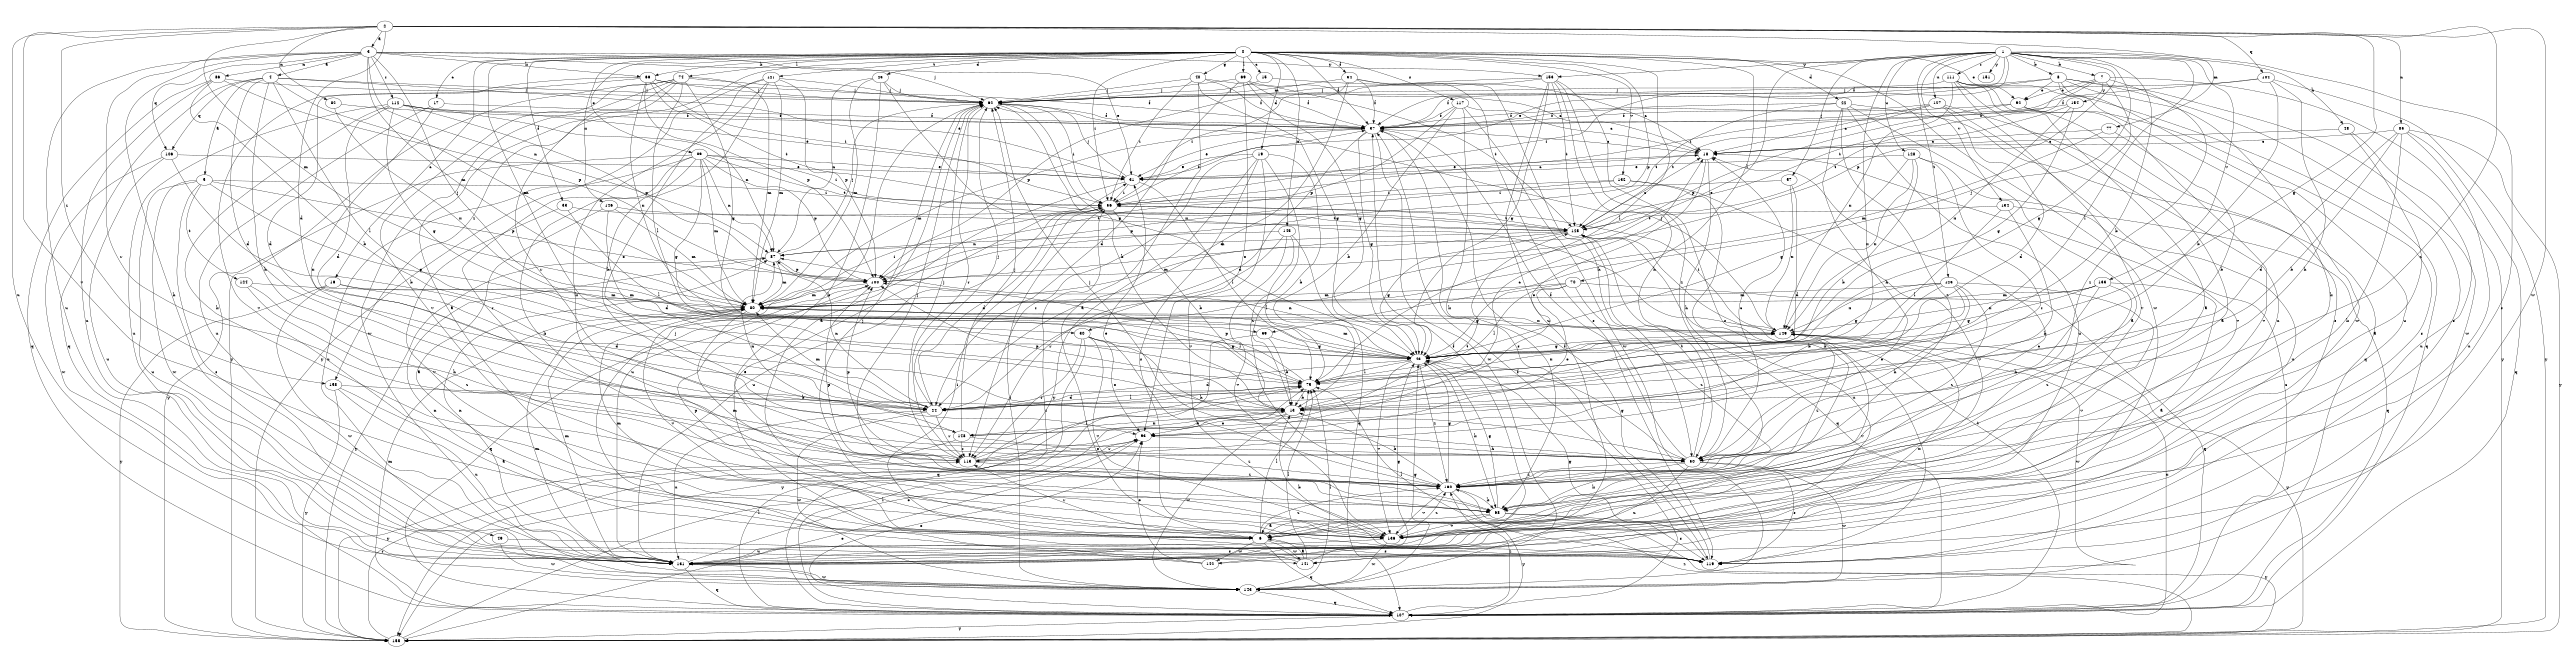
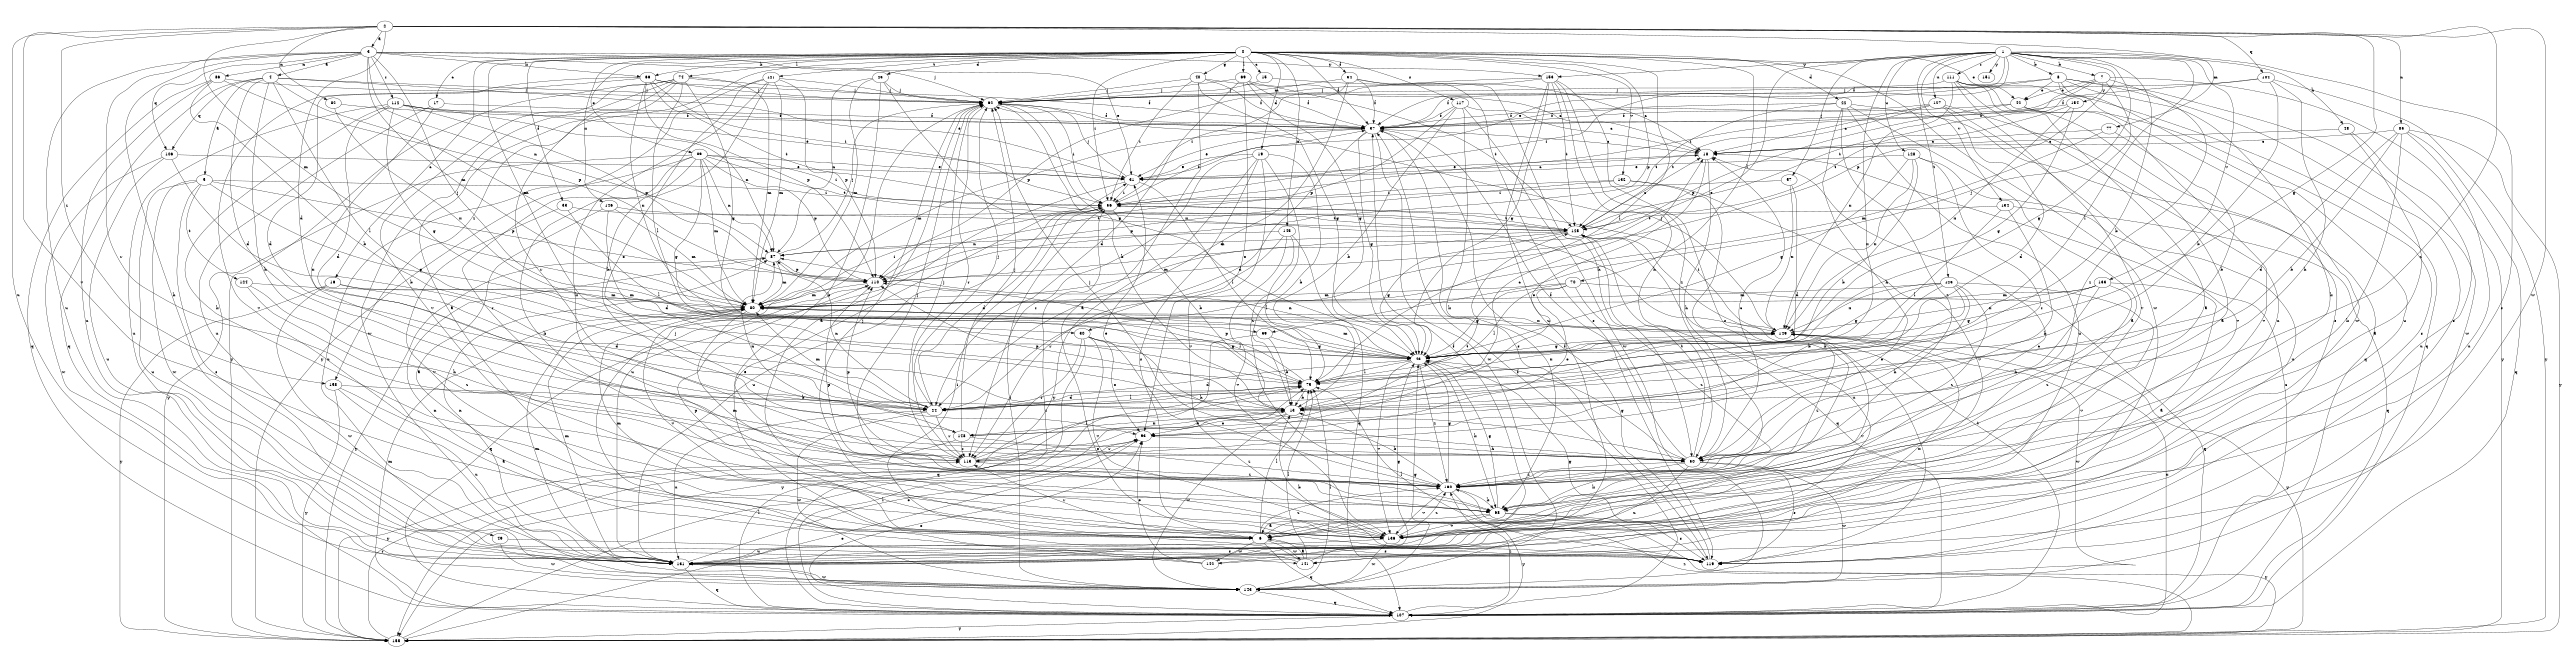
(2019, 103) -> (2019, 103)
(875, 282) -> (875, 282)
